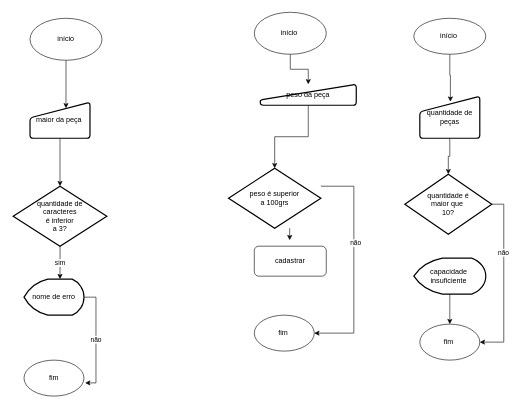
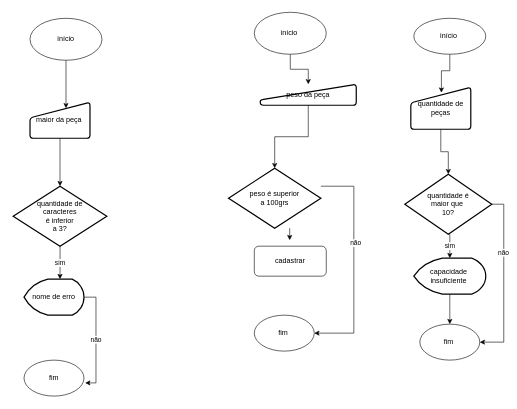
(450, 117) -> (441, 108)
none -> (450, 248)
